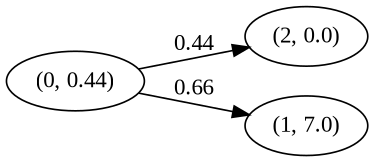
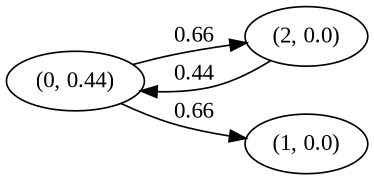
(195, 44) -> (195, 36)
none -> (216, 86)
(306, 126) -> (306, 144)
